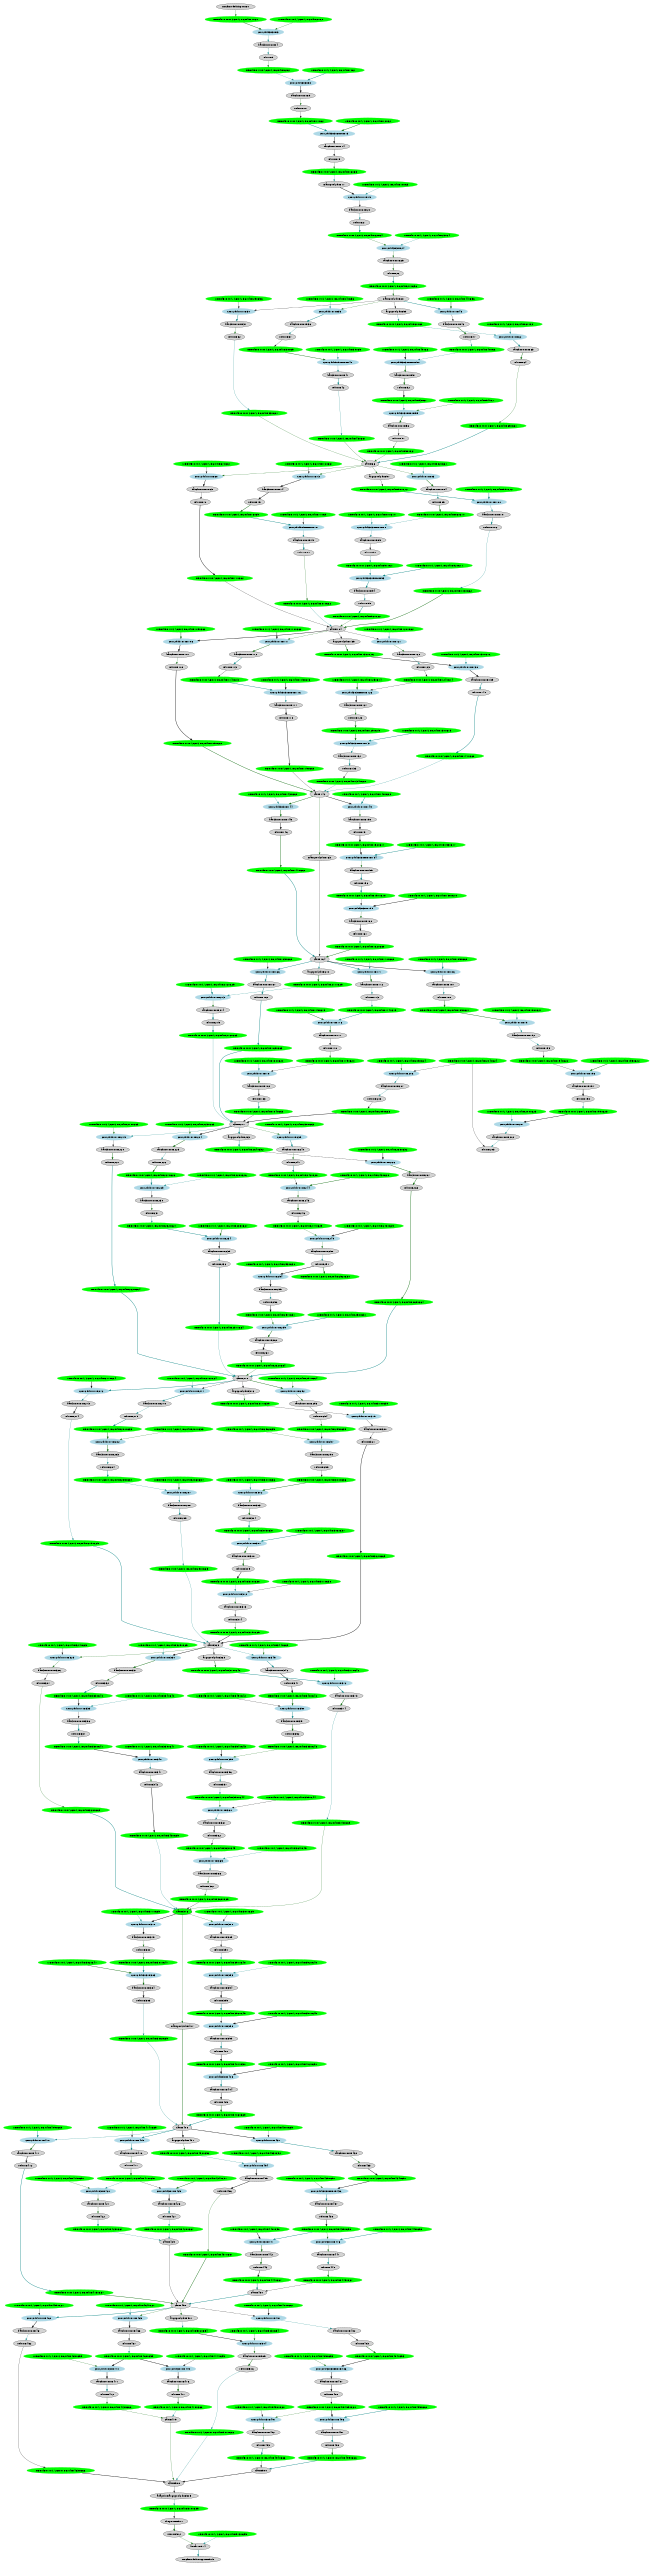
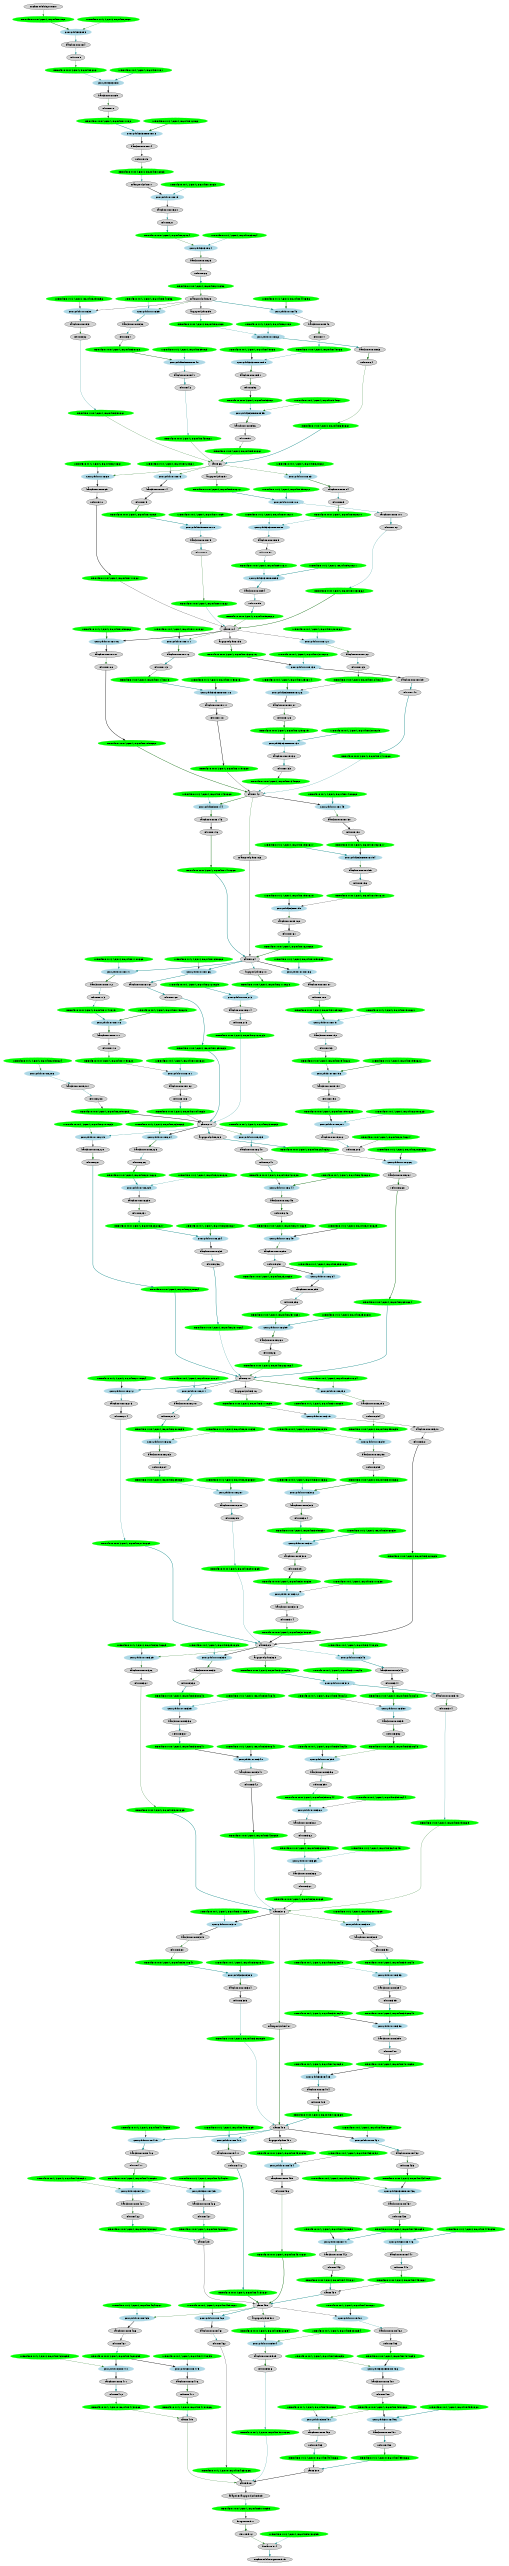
(436, 1067) -> none
(182, 1912) -> (279, 1912)
